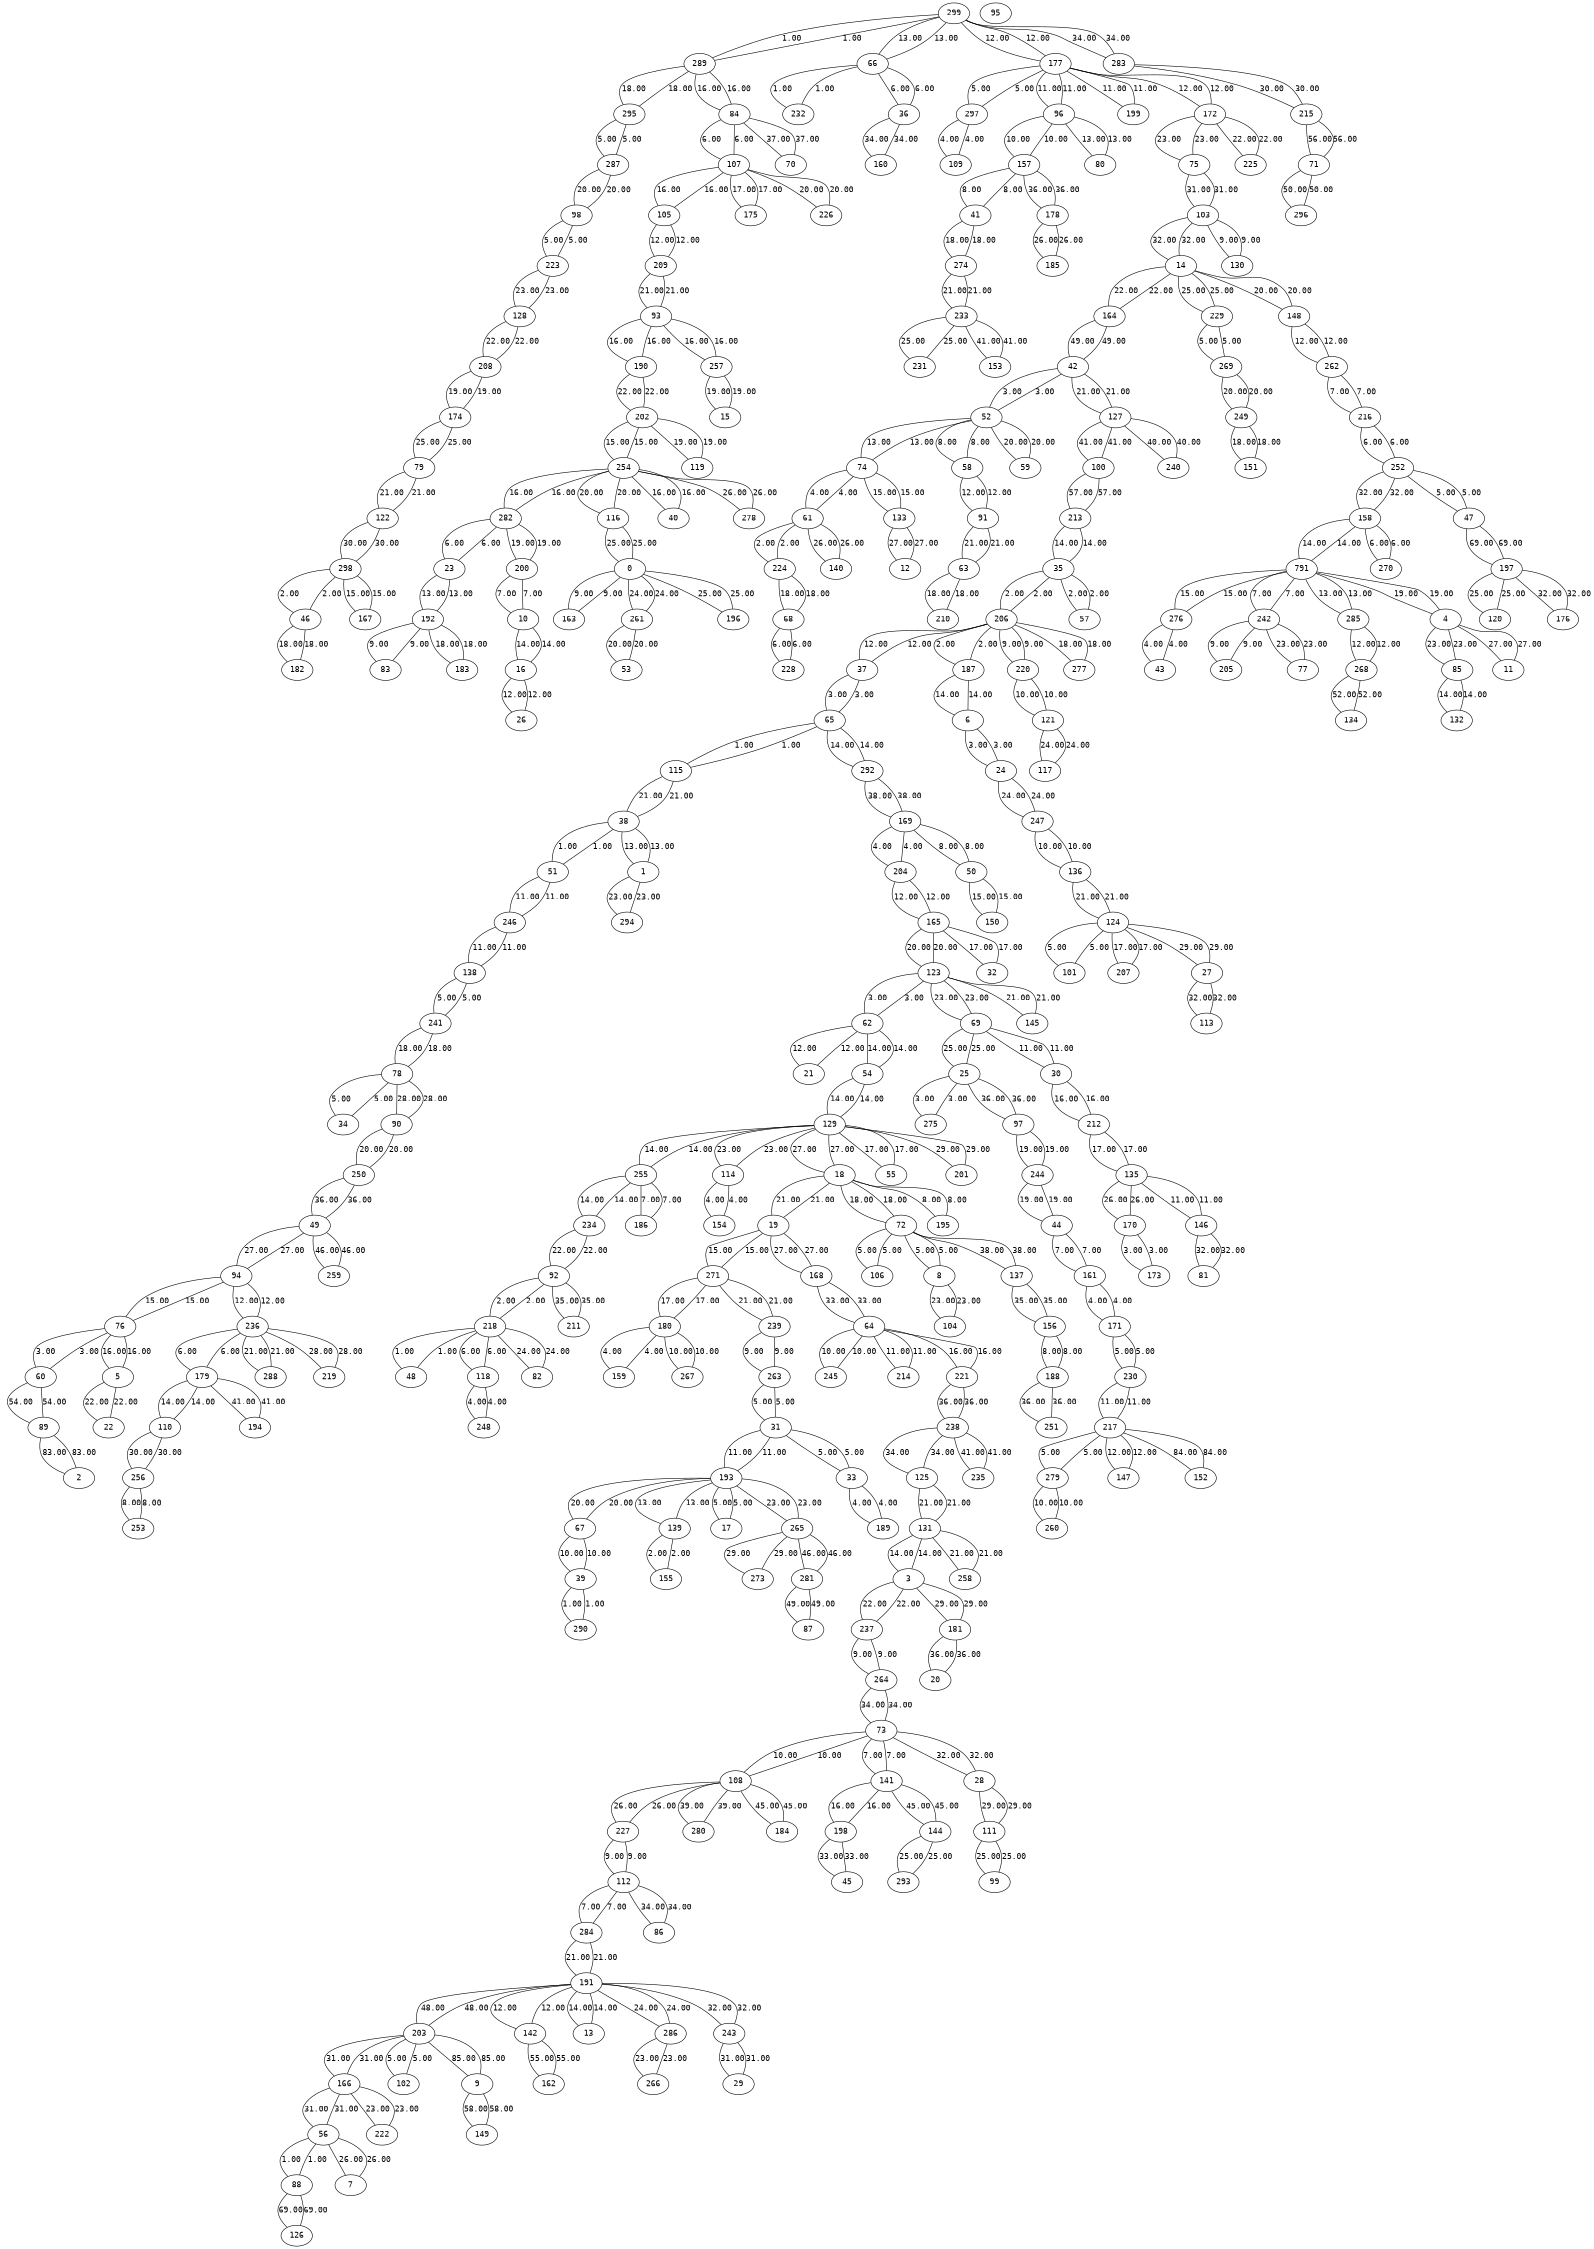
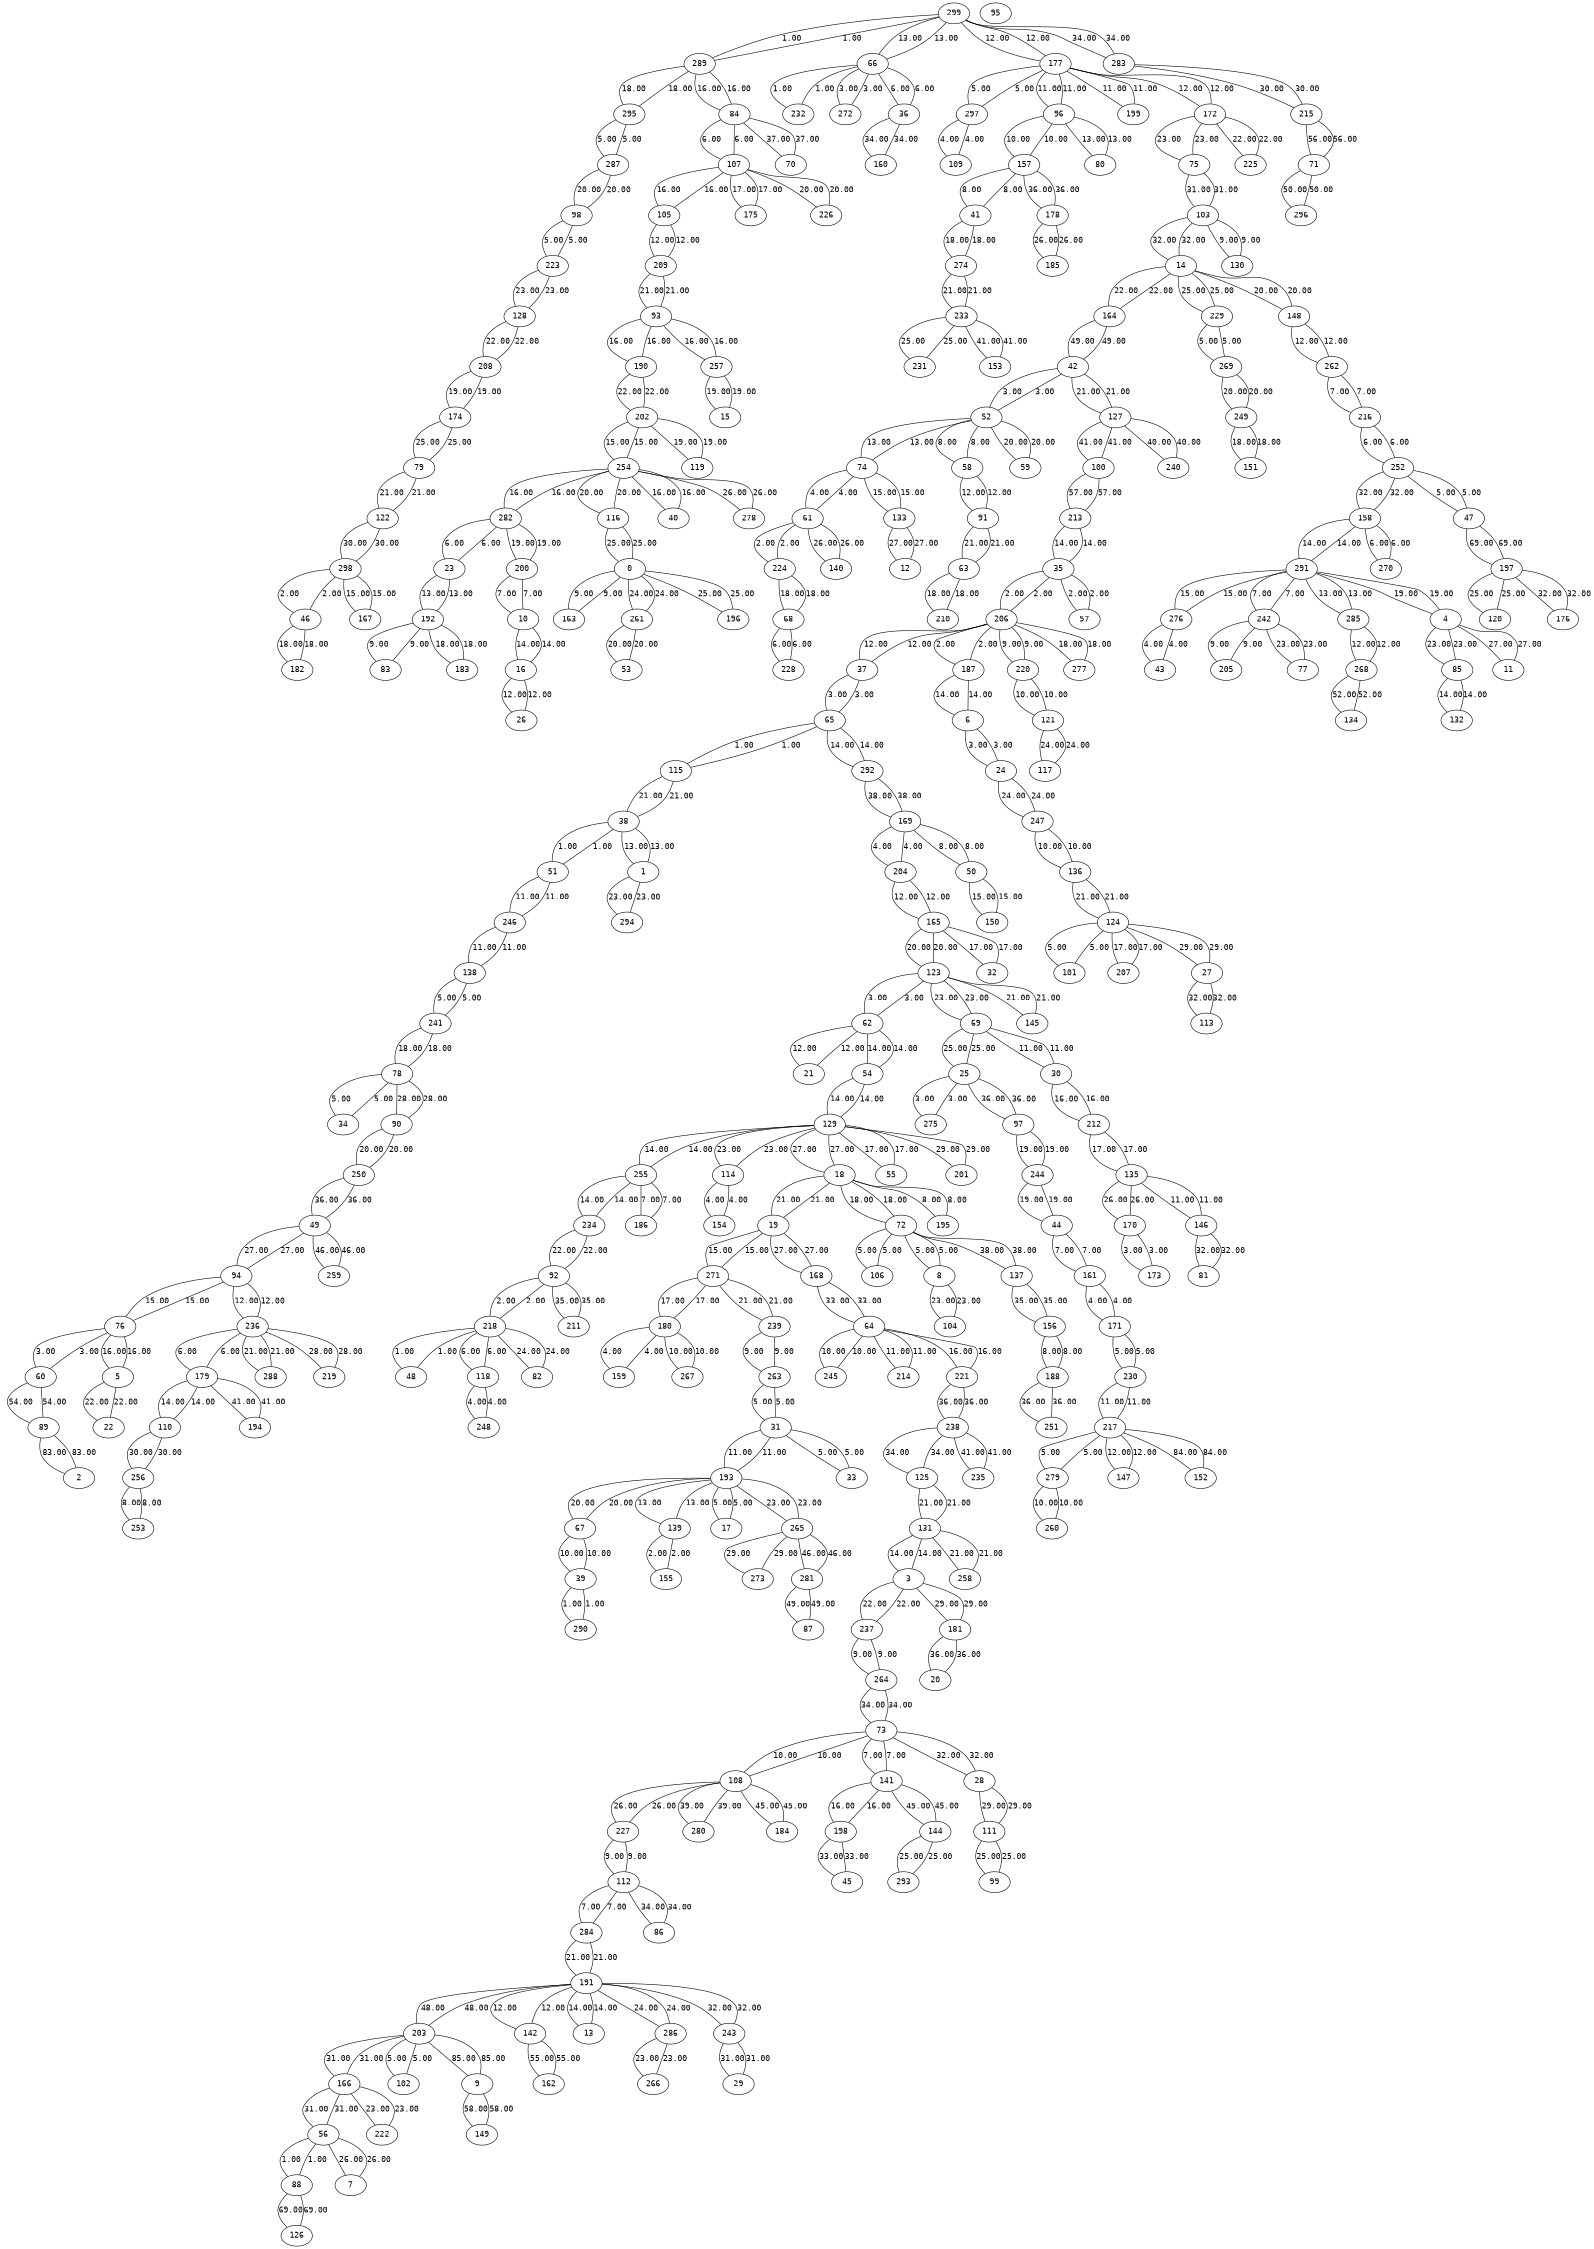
none -> (845, 114)
(1302, 569) -> (1302, 569)
(883, 1529) -> none
